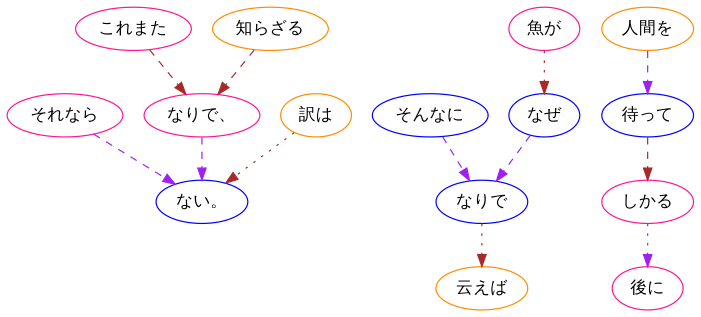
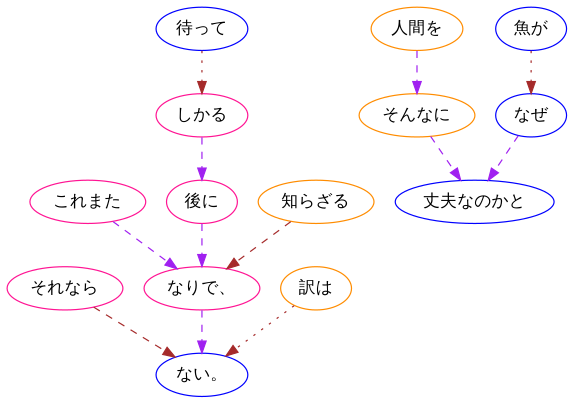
(544, 29) -> (531, 29)
(648, 66) -> (417, 66)
(164, 67) -> (140, 242)
(430, 115) -> (417, 115)
(648, 153) -> (202, 66)
(129, 156) -> (129, 329)
(482, 202) -> (475, 202)
none -> (202, 239)
(648, 239) -> (202, 153)
(482, 288) -> none
